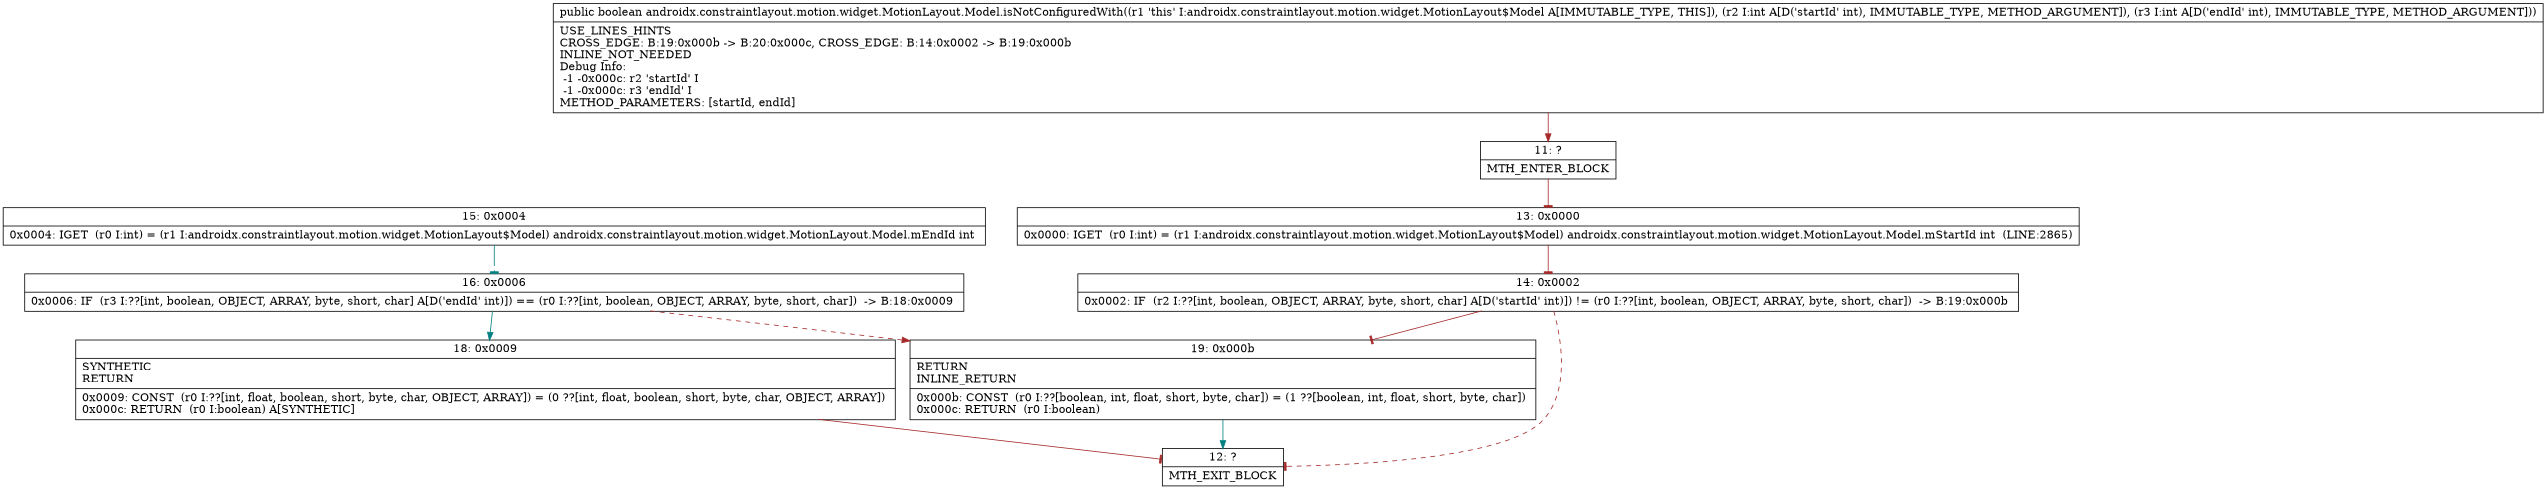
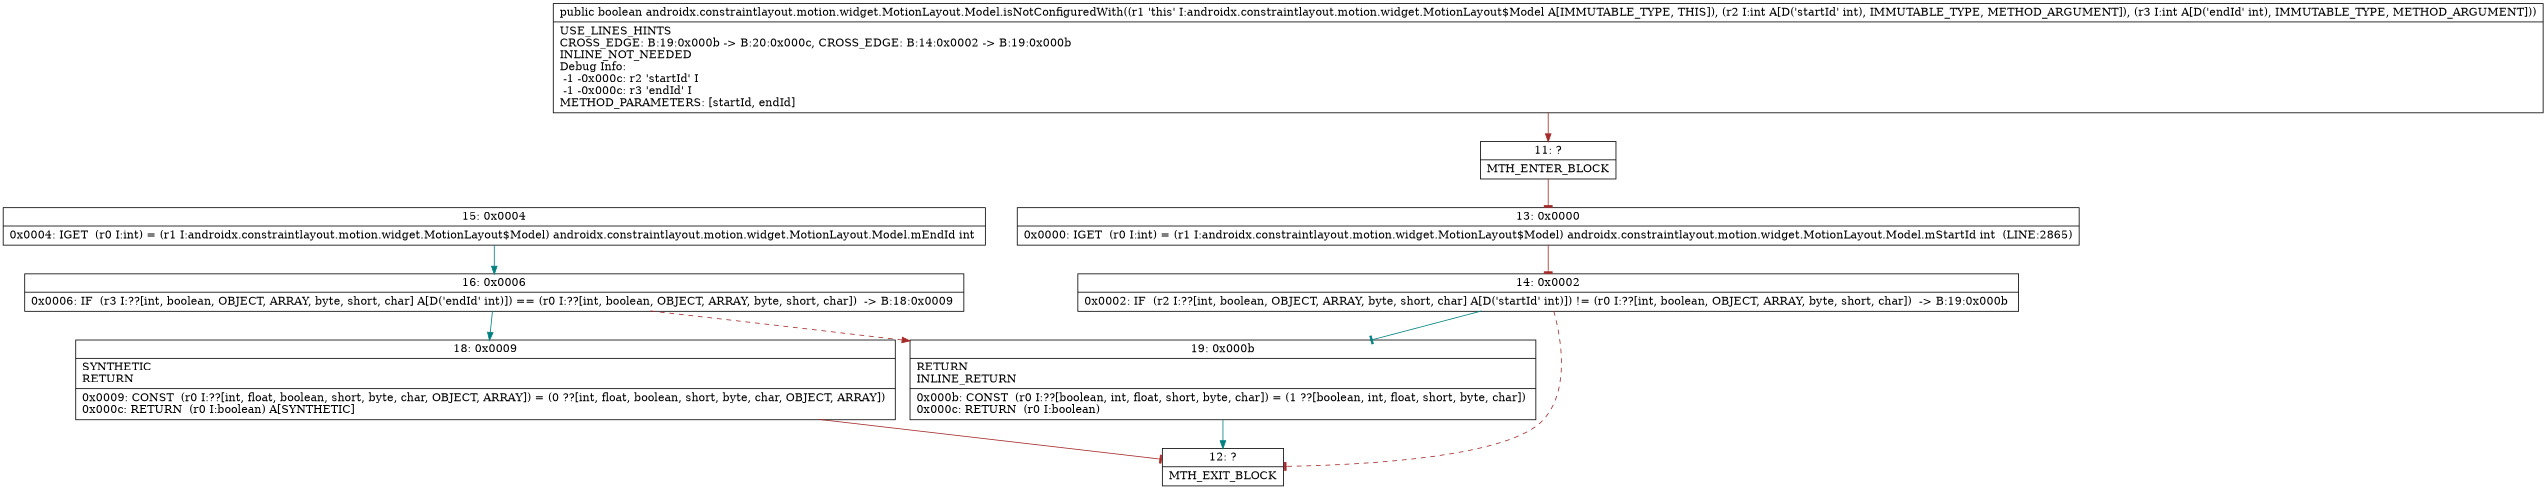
(494, 255) -> (494, 255)
(1428, 325) -> (1428, 325)
